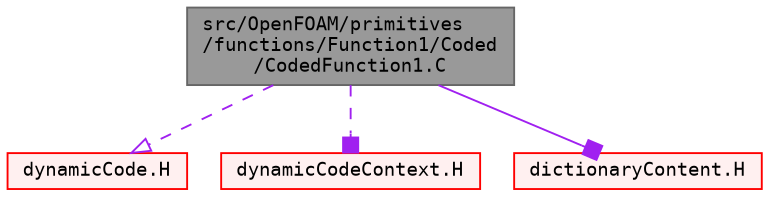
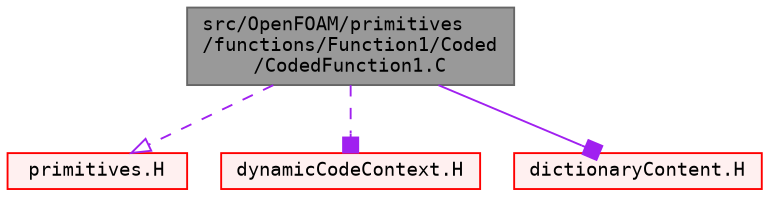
(97, 171) -> (97, 171)
